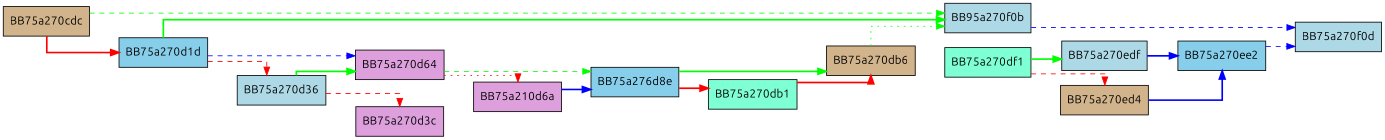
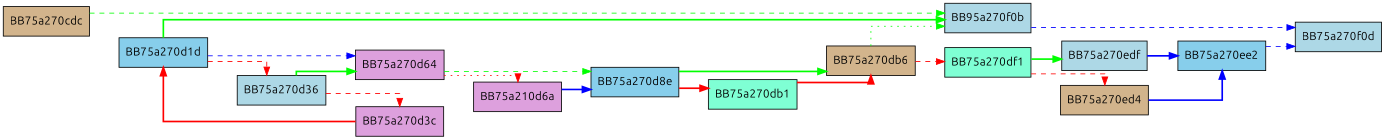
(71, 53) -> (237, 121)
none -> (926, 62)
(635, 82) -> (635, 82)
